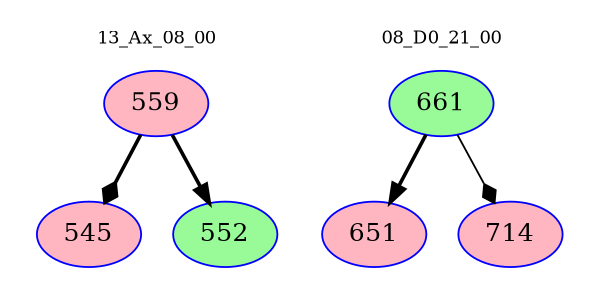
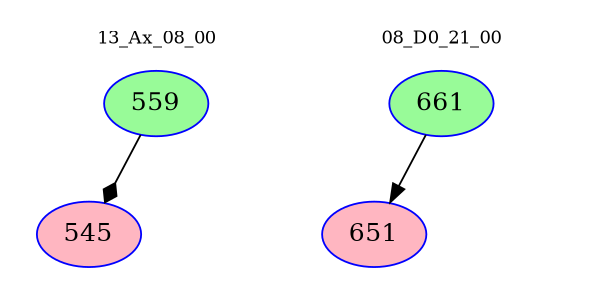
(156, 104) -> (156, 104)
(128, 159) -> (128, 159)
(412, 160) -> (412, 160)
(225, 234) -> none
(510, 234) -> none
